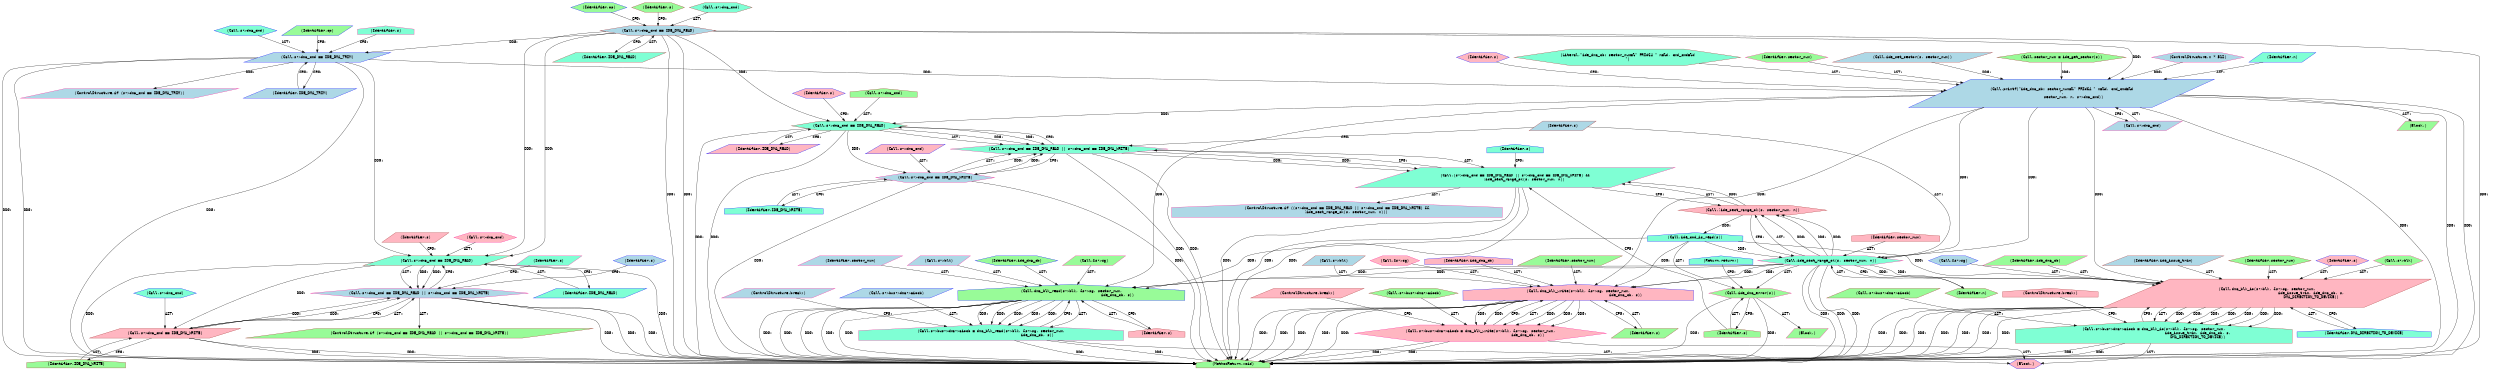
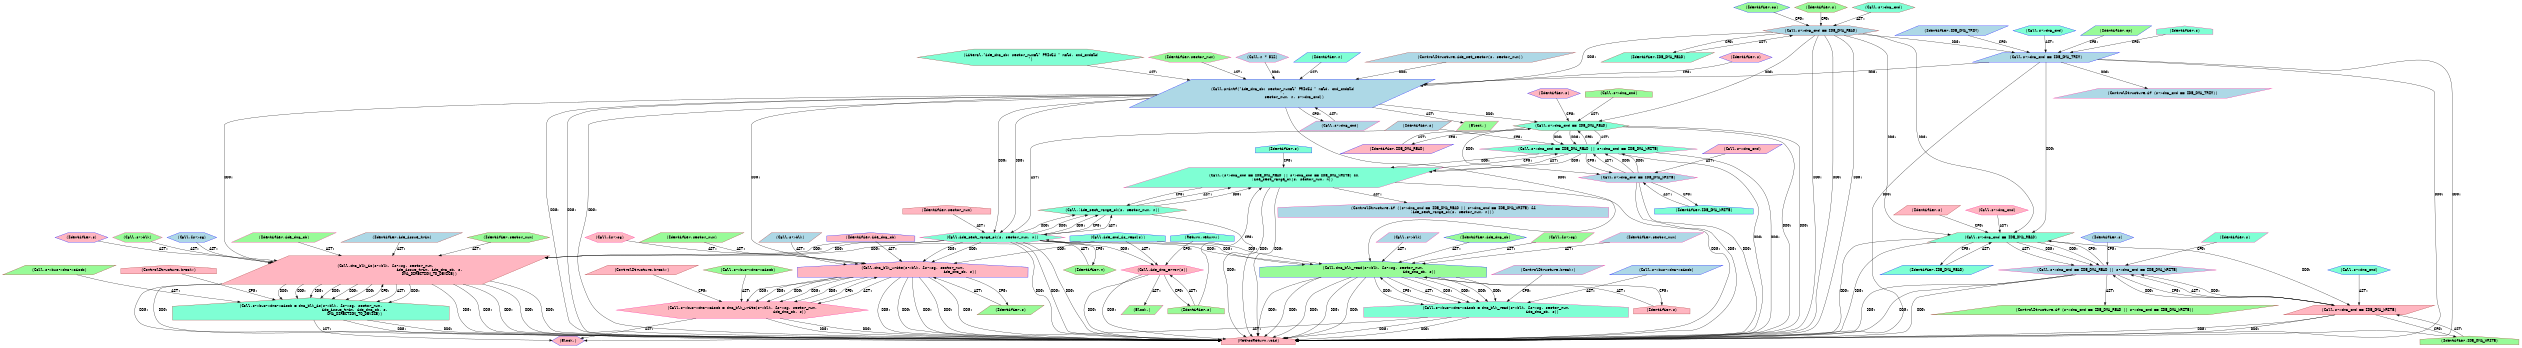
(1912, 57) -> (1470, 57)
(2062, 57) -> none
(2198, 57) -> (1262, 57)
(311, 75) -> none
(1752, 210) -> (1112, 210)
(1724, 224) -> (1252, 246)
(1742, 252) -> none
(1790, 272) -> (1126, 249)
(1750, 293) -> (1162, 270)
(2364, 333) -> none
(1233, 364) -> (1258, 341)
